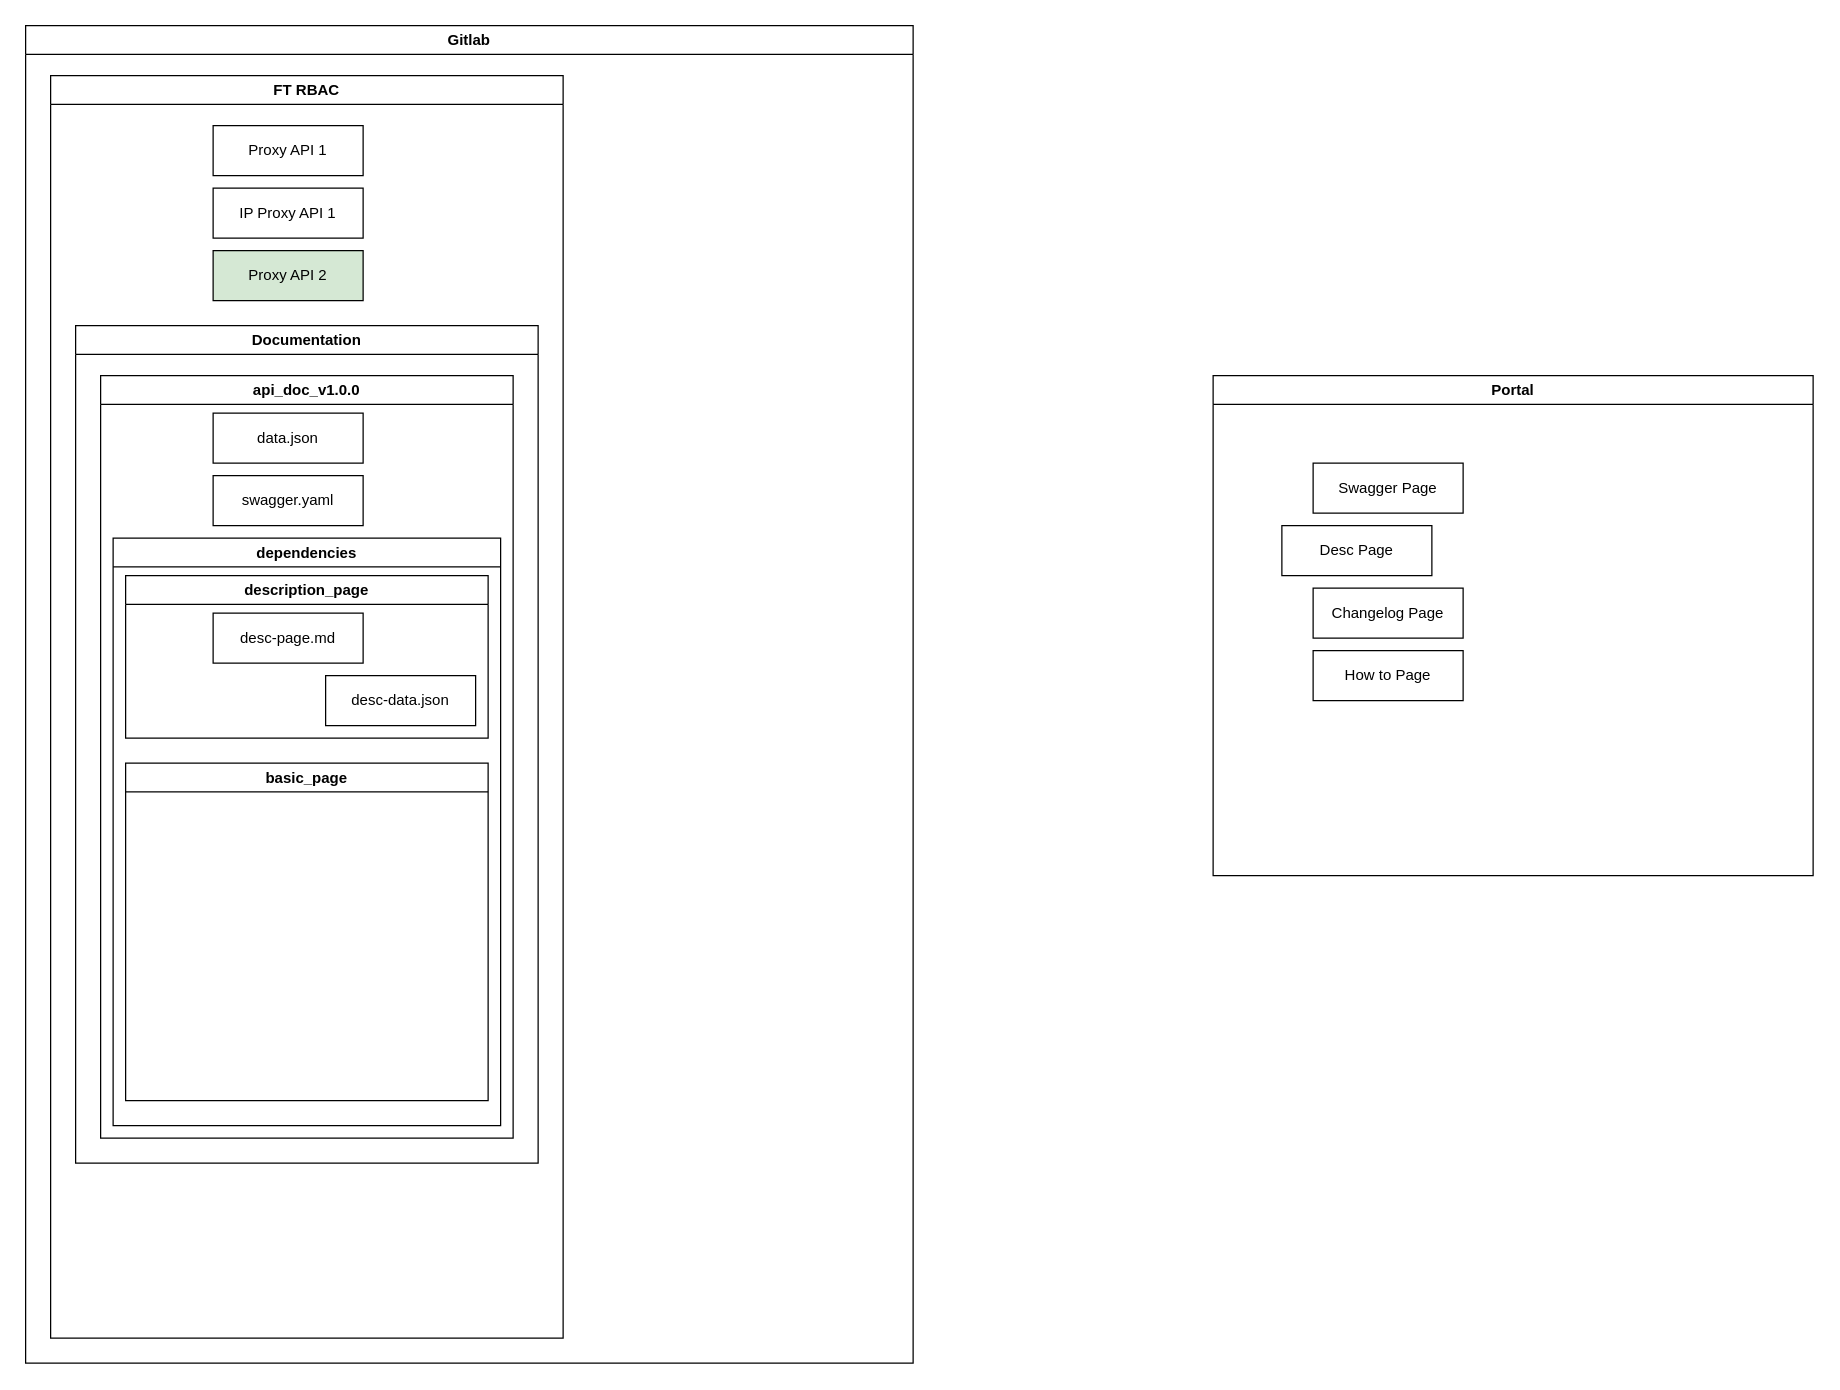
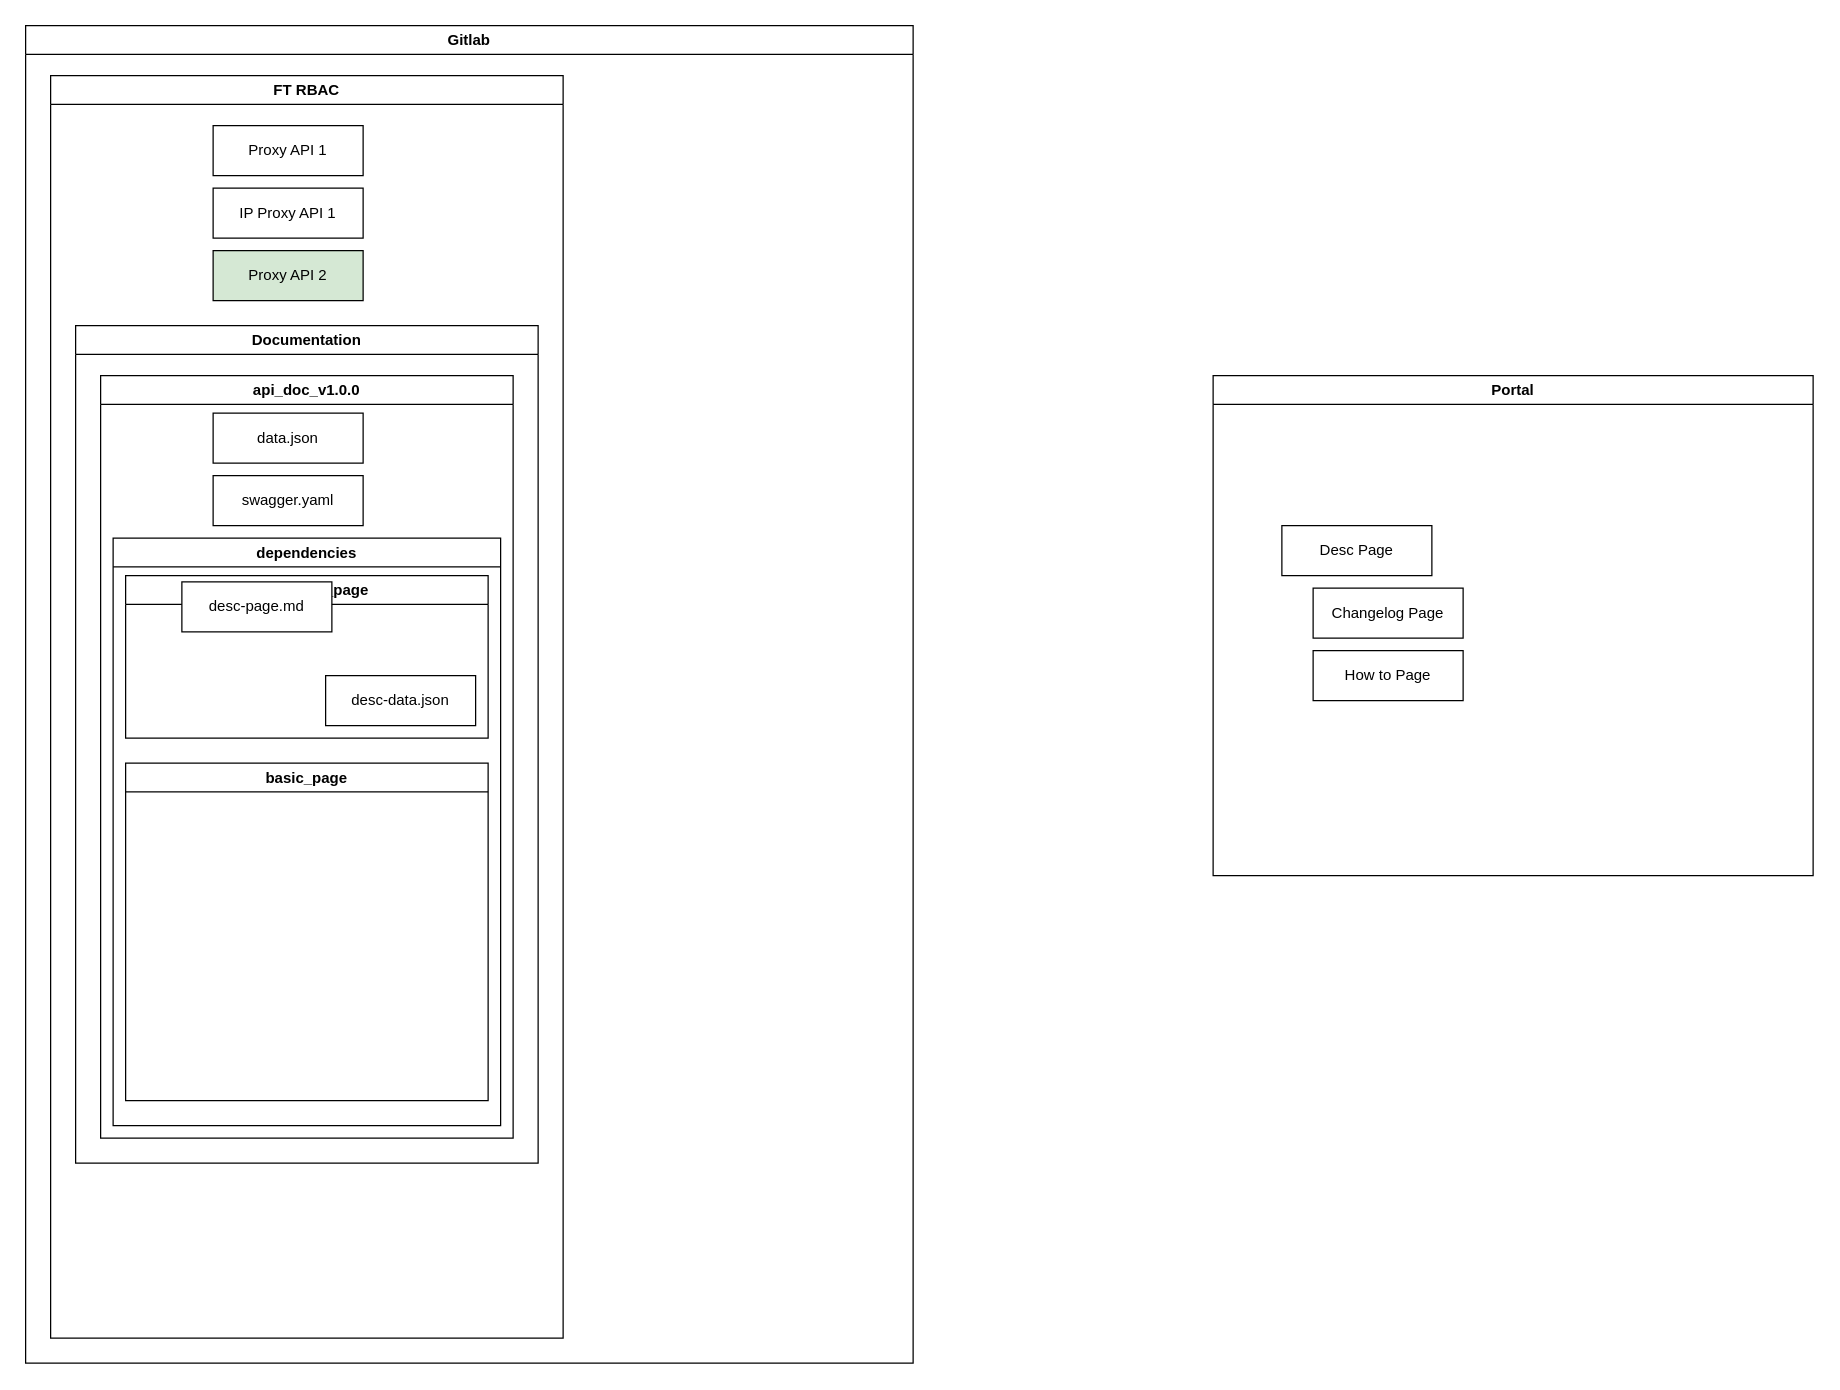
(1388, 488) -> none
(288, 638) -> (257, 607)
